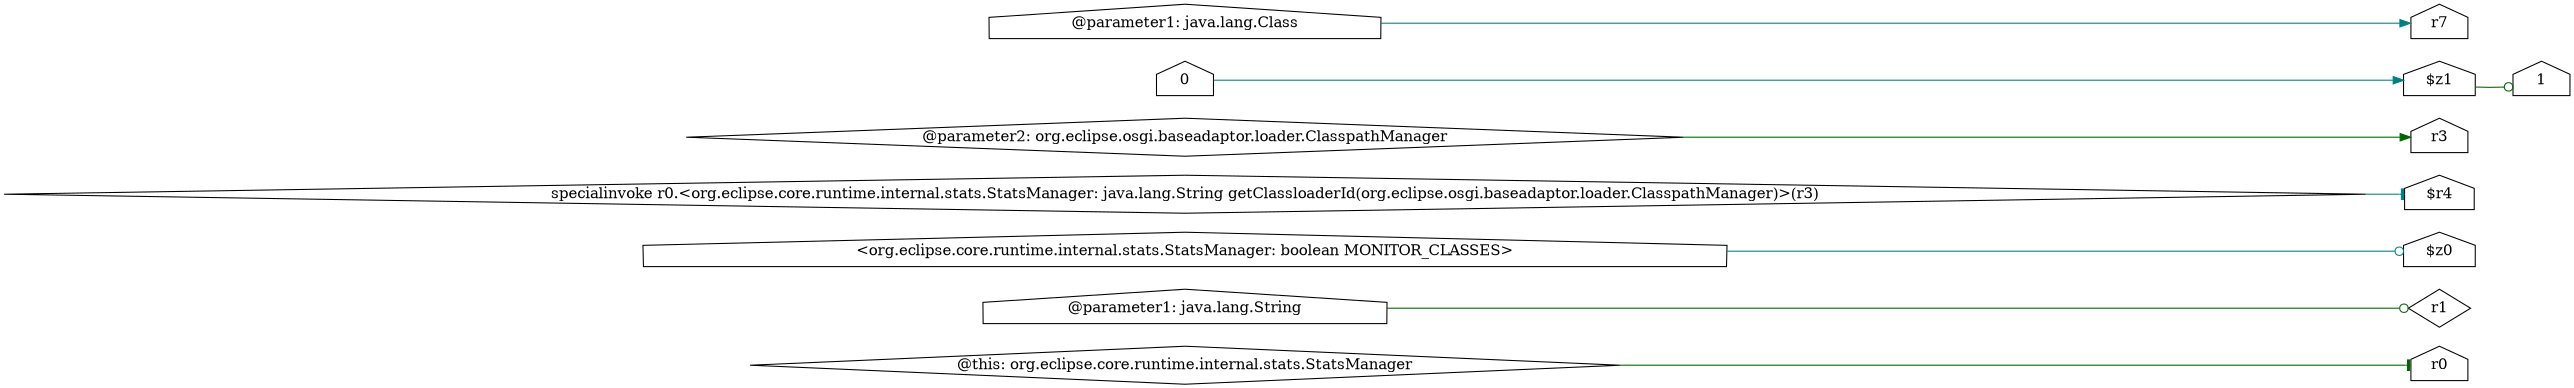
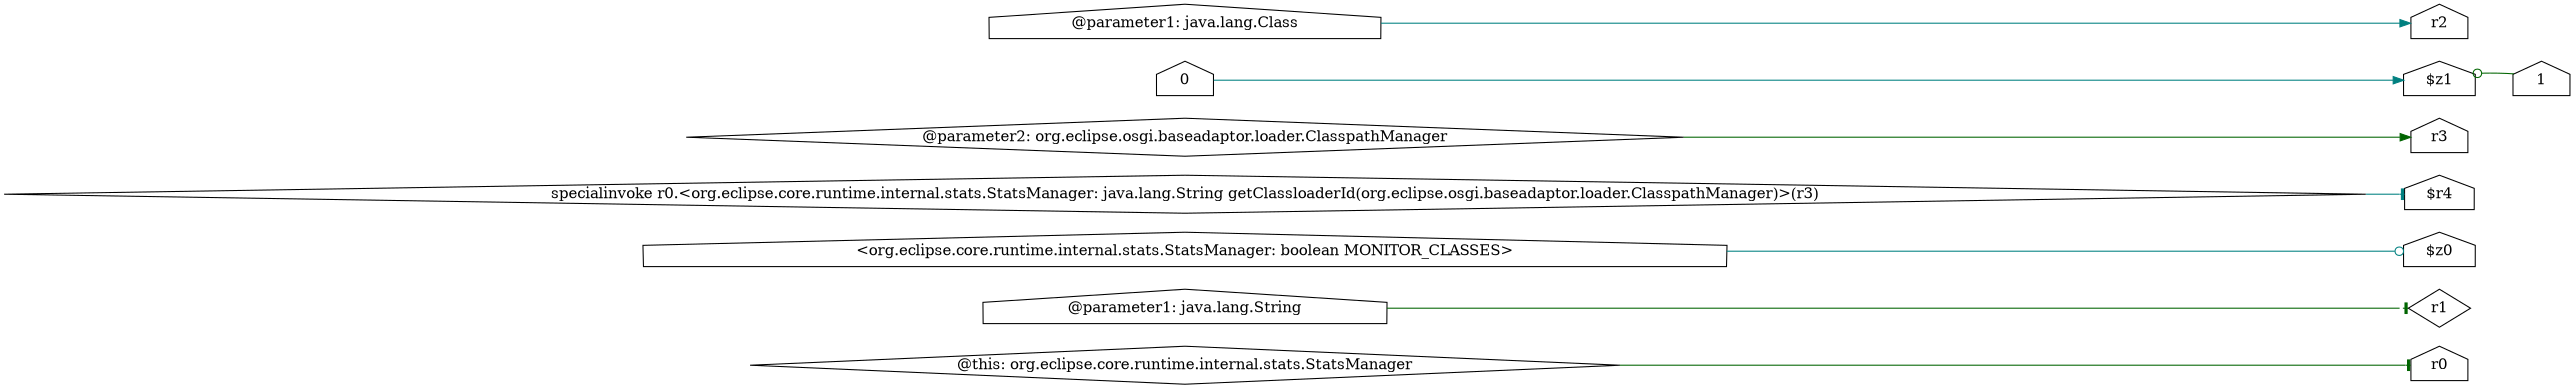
(2439, 23) -> (2439, 23)
(2490, 87) -> (2498, 73)
(1893, 308) -> (1893, 308)
